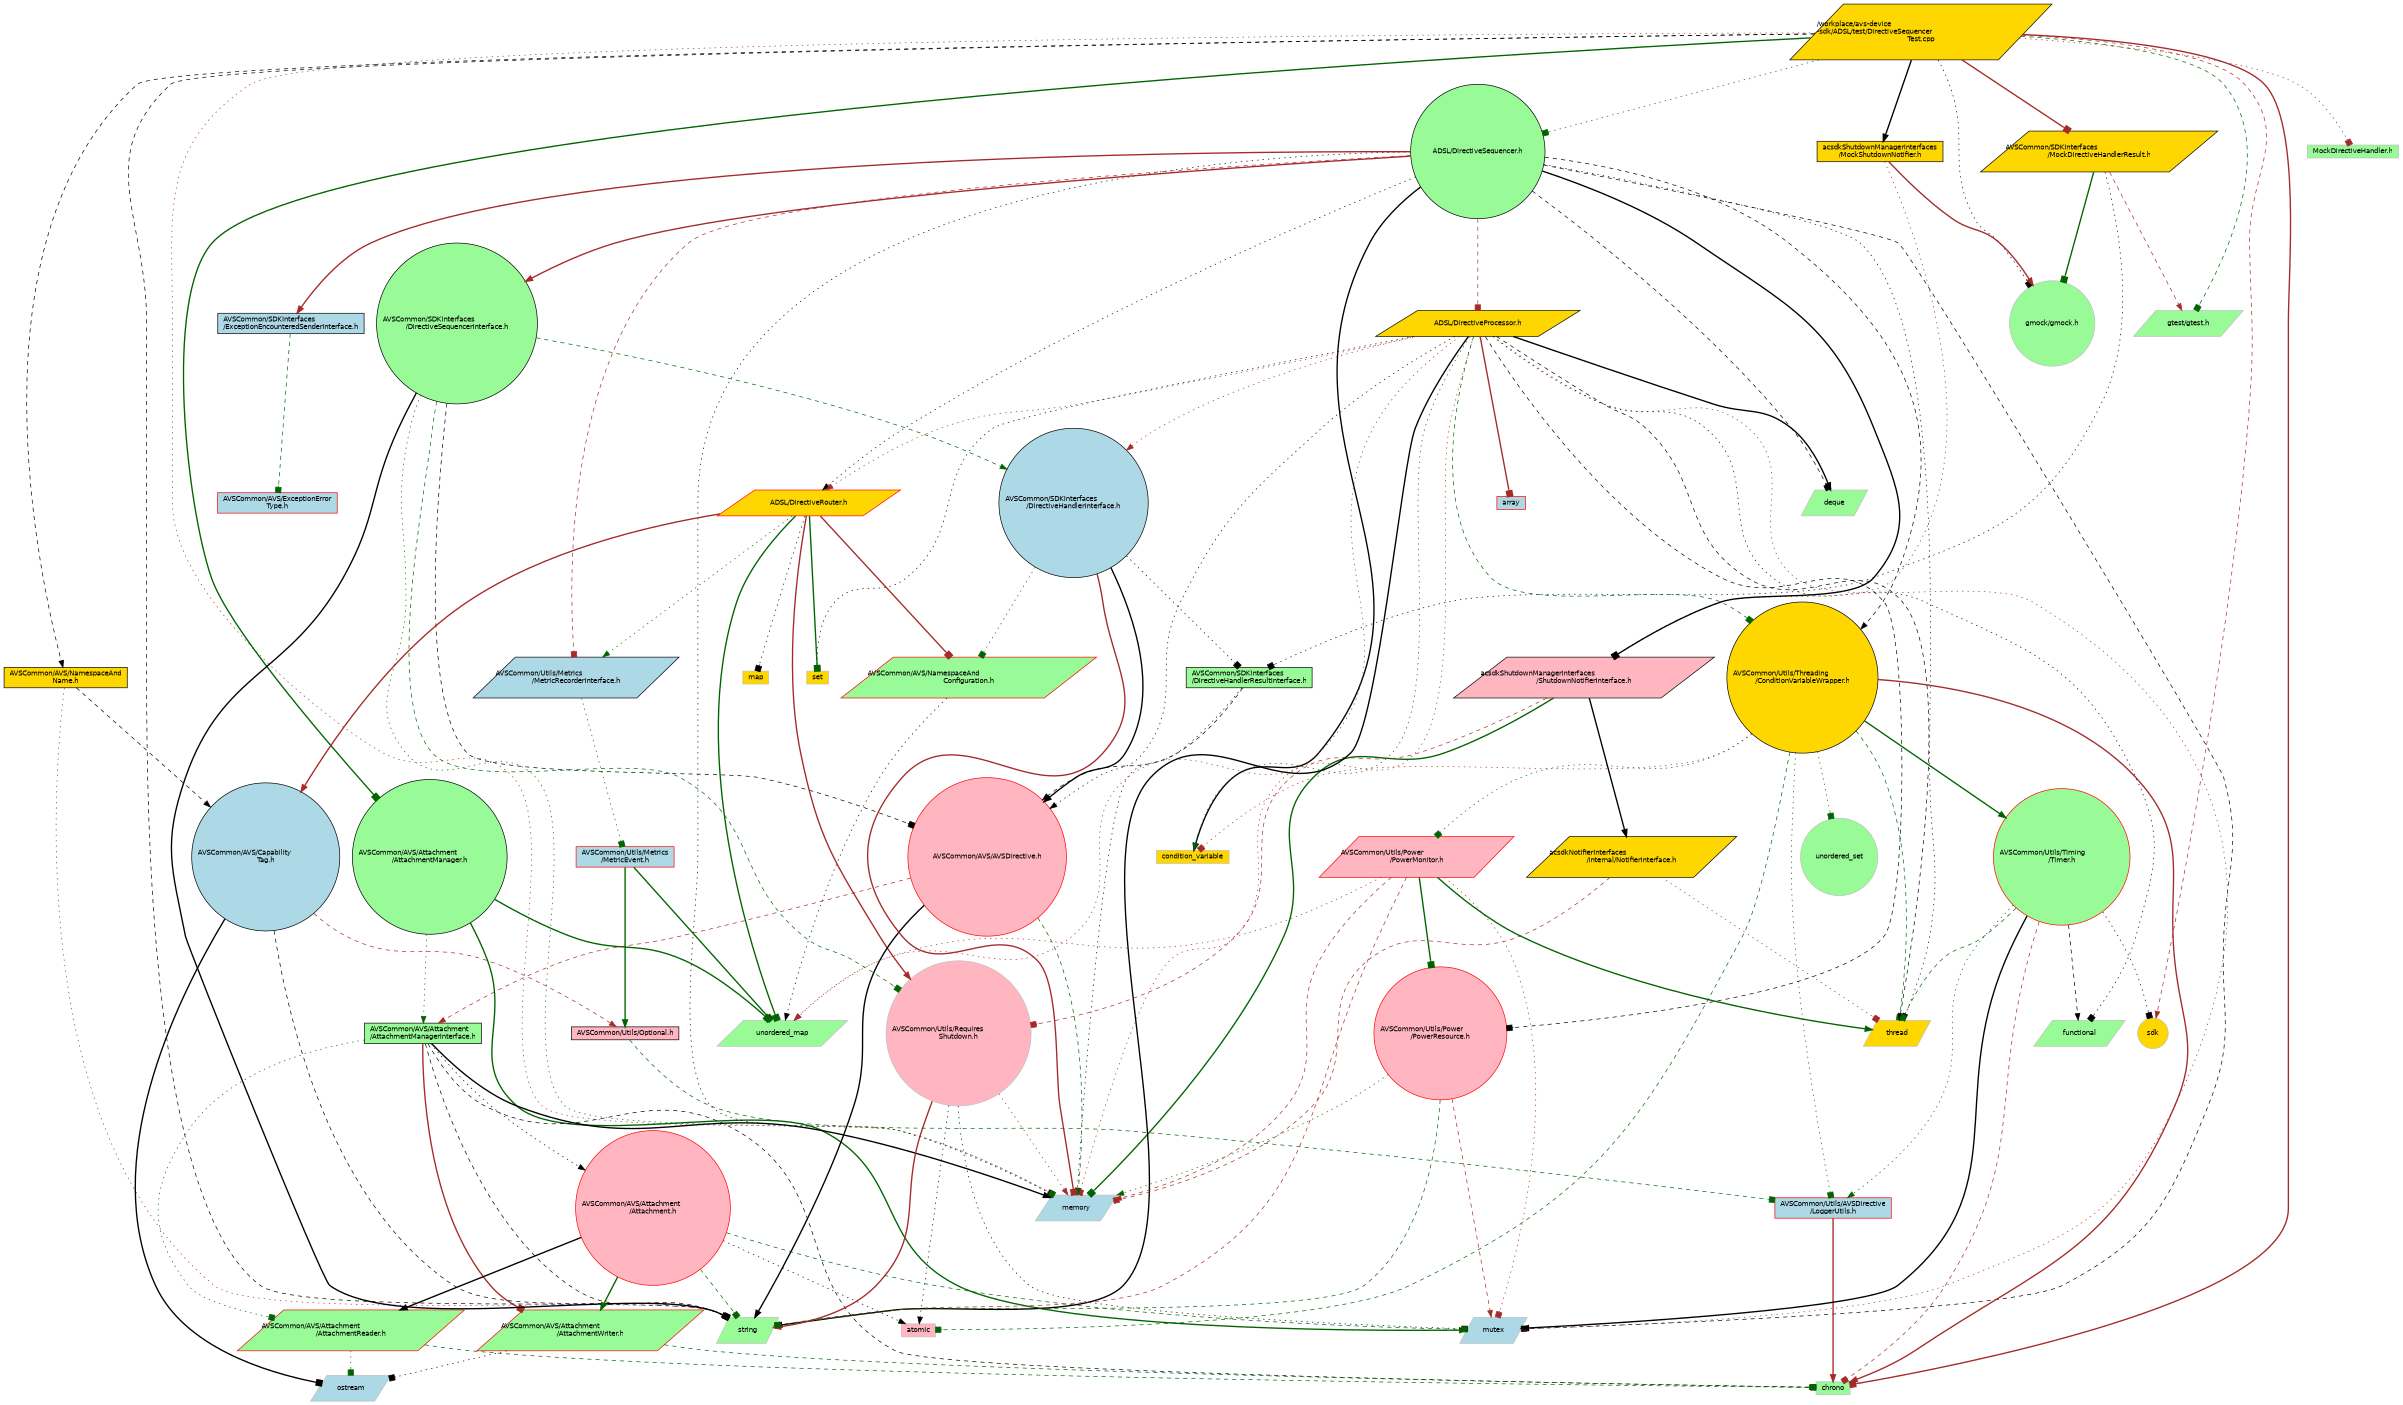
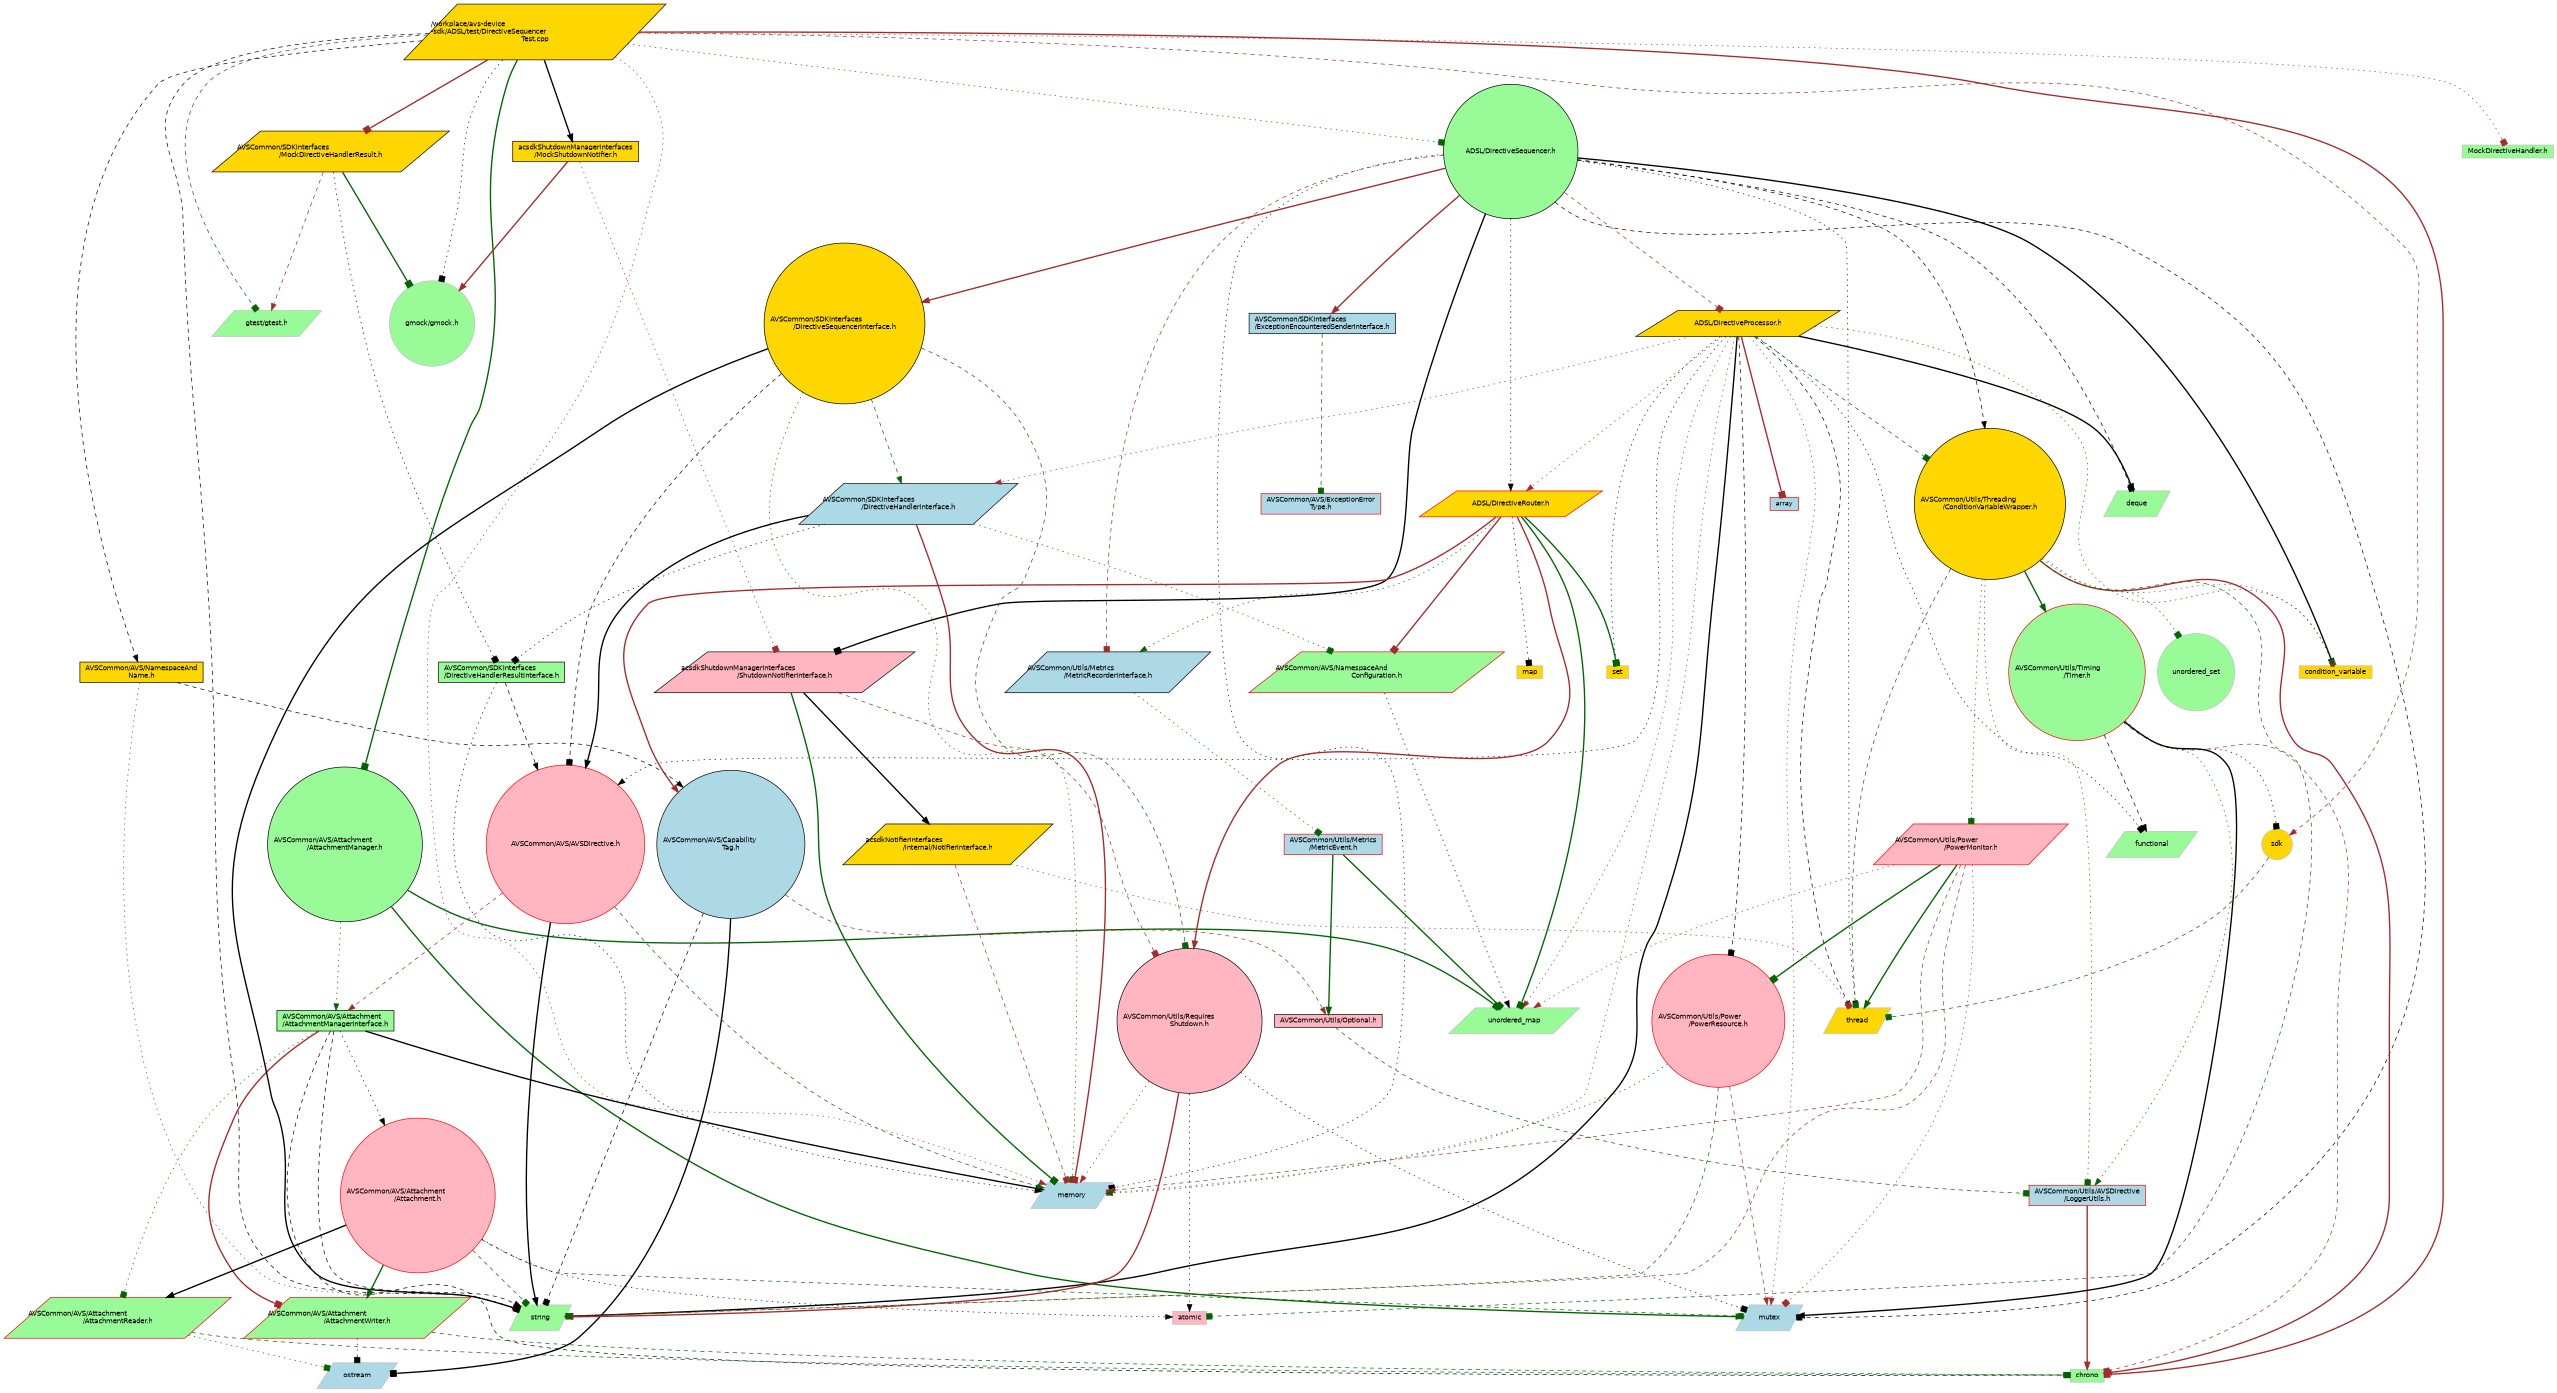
(457, 323) -> (845, 323)
(1074, 503) -> (908, 504)
(1952, 952) -> (2098, 971)
(959, 1033) -> (1190, 1021)
